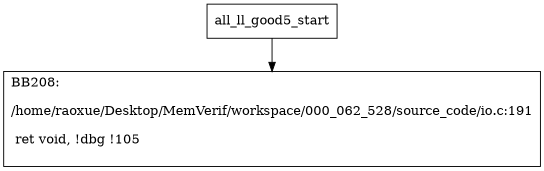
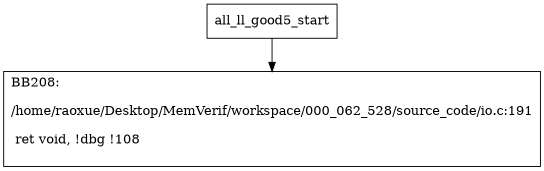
(76, 140) -> (76, 140)
